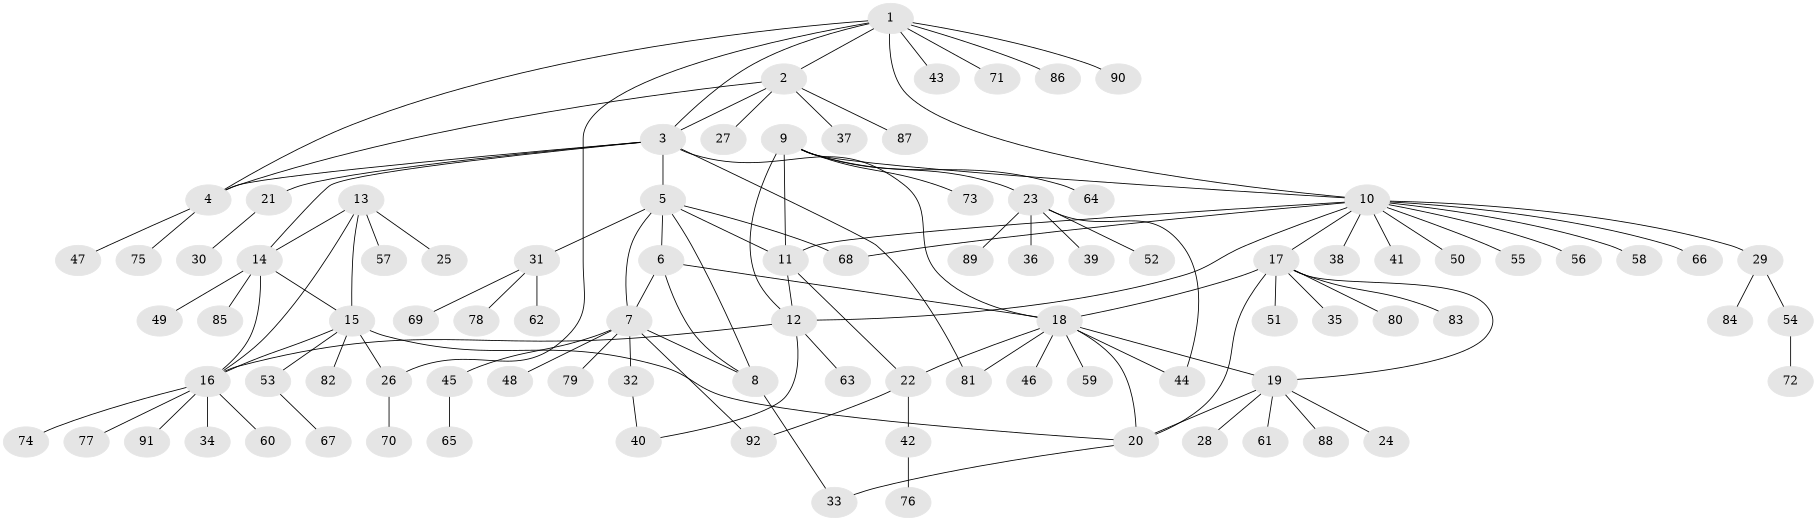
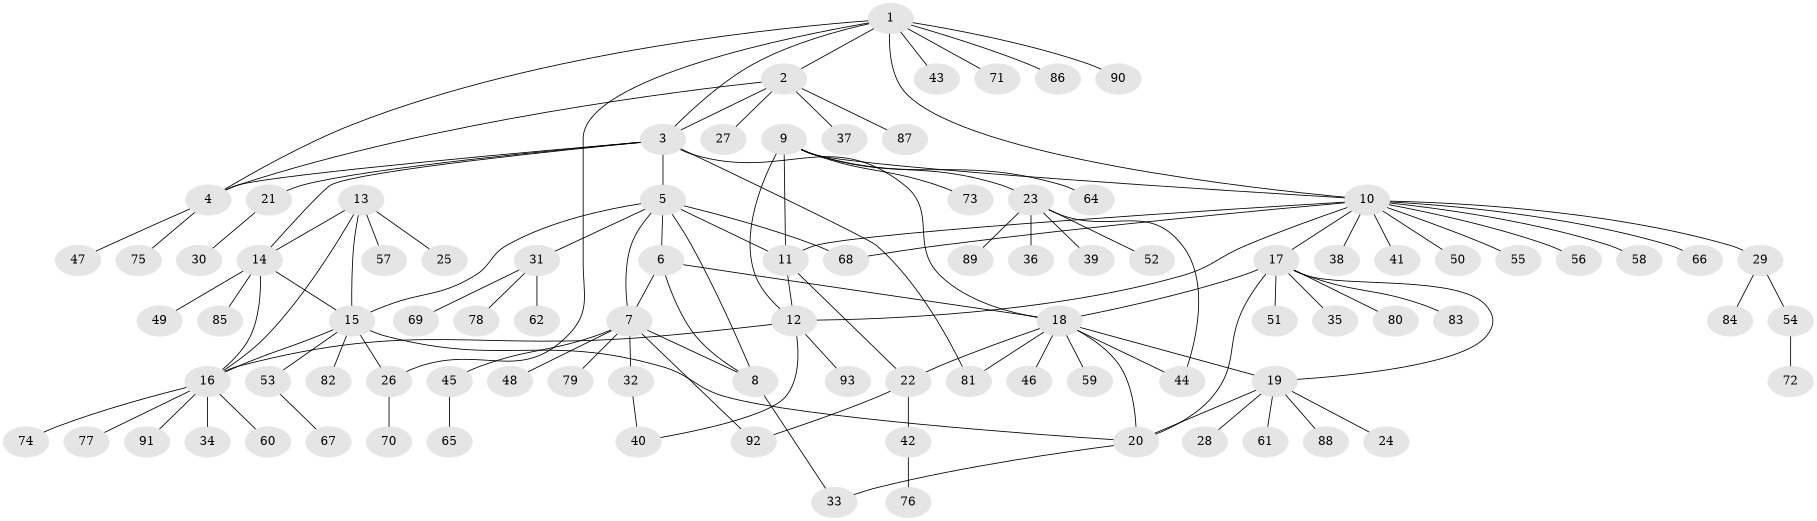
none -> (501, 249)
(848, 381) -> (848, 381)
